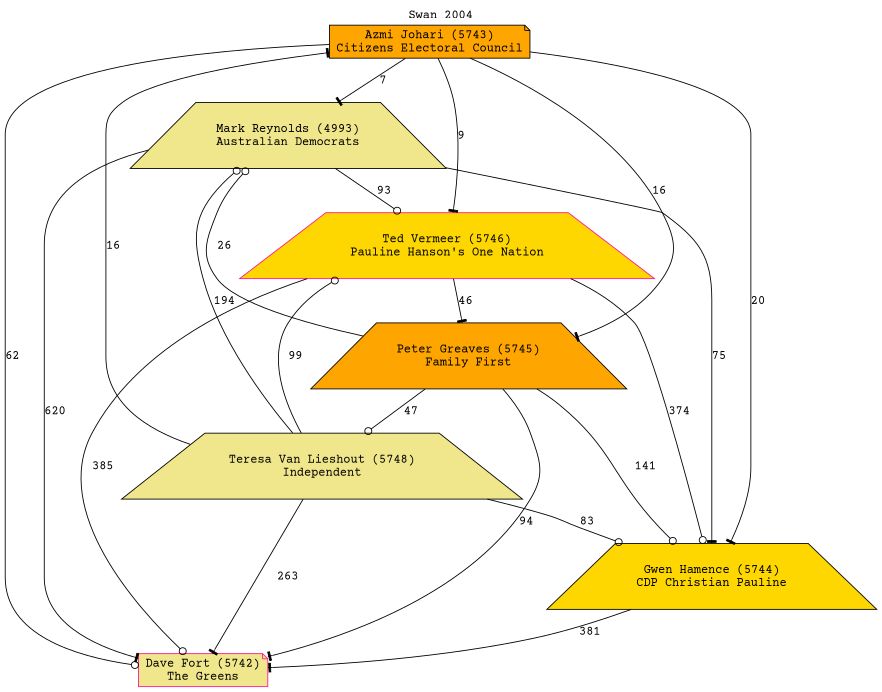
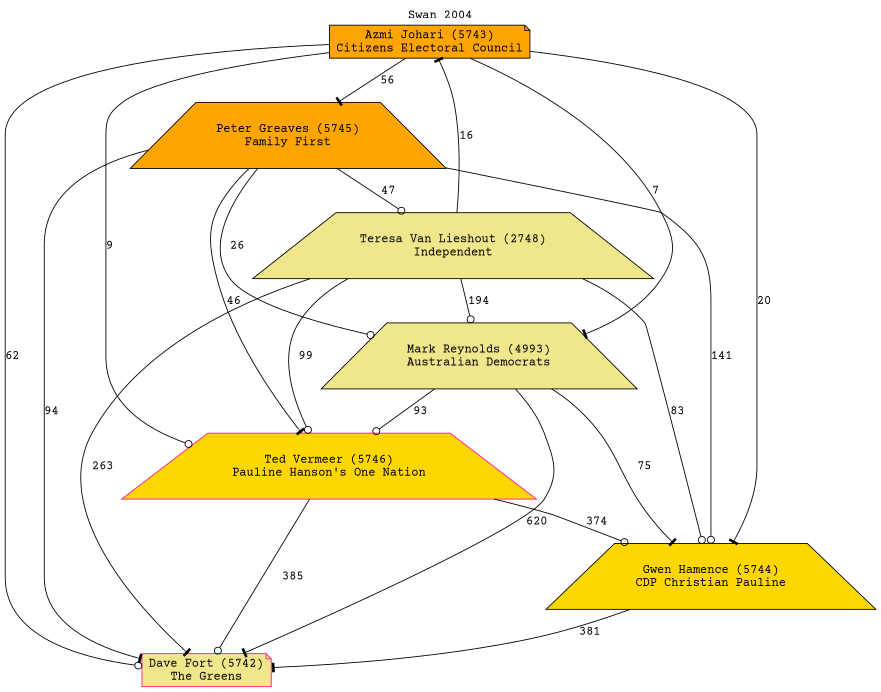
(457, 132) -> (106, 182)
(659, 191) -> (388, 80)
(457, 299) -> (224, 302)
(322, 466) -> (453, 246)
